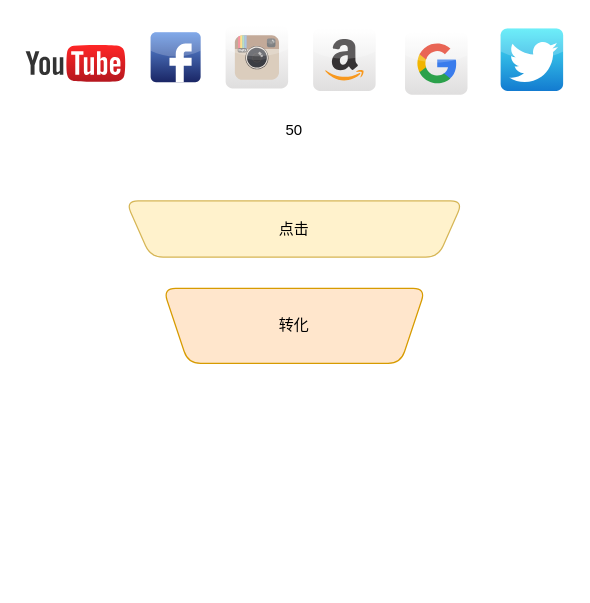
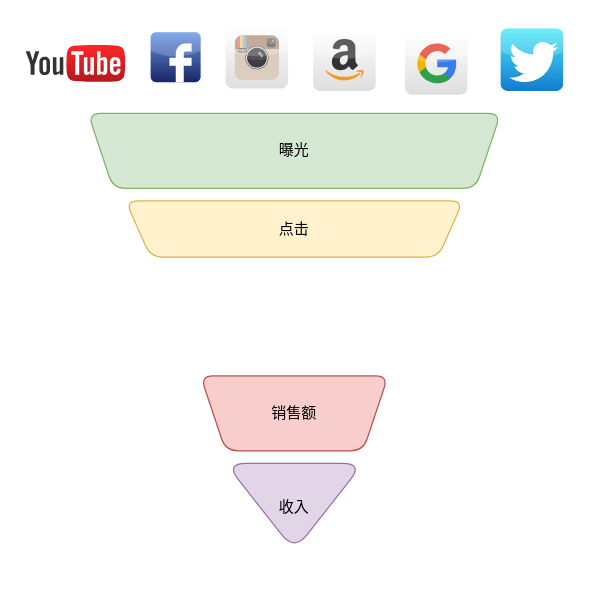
none -> (294, 151)
(294, 326) -> none
none -> (294, 413)
none -> (294, 507)
